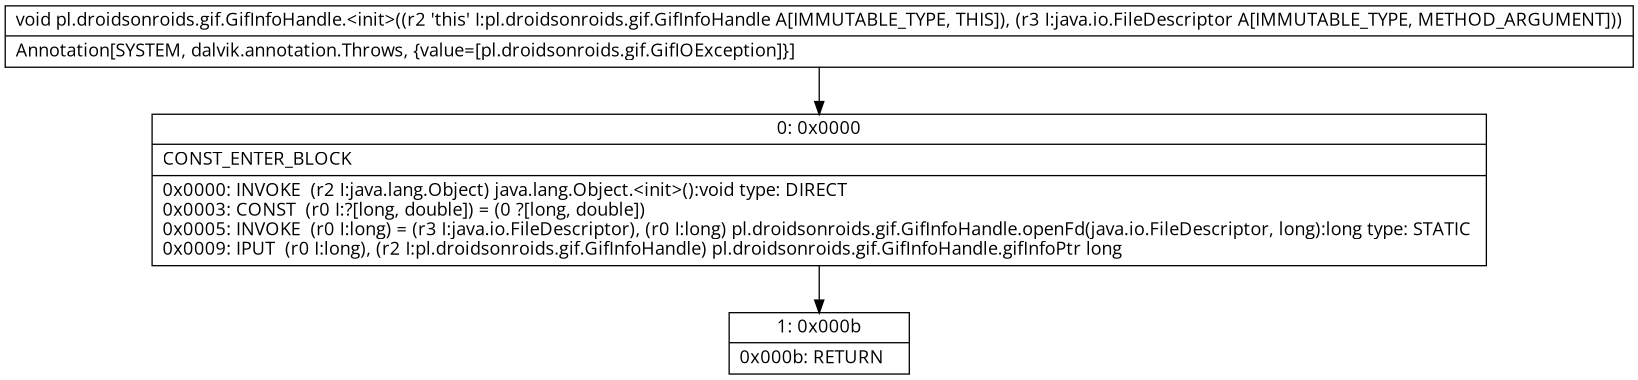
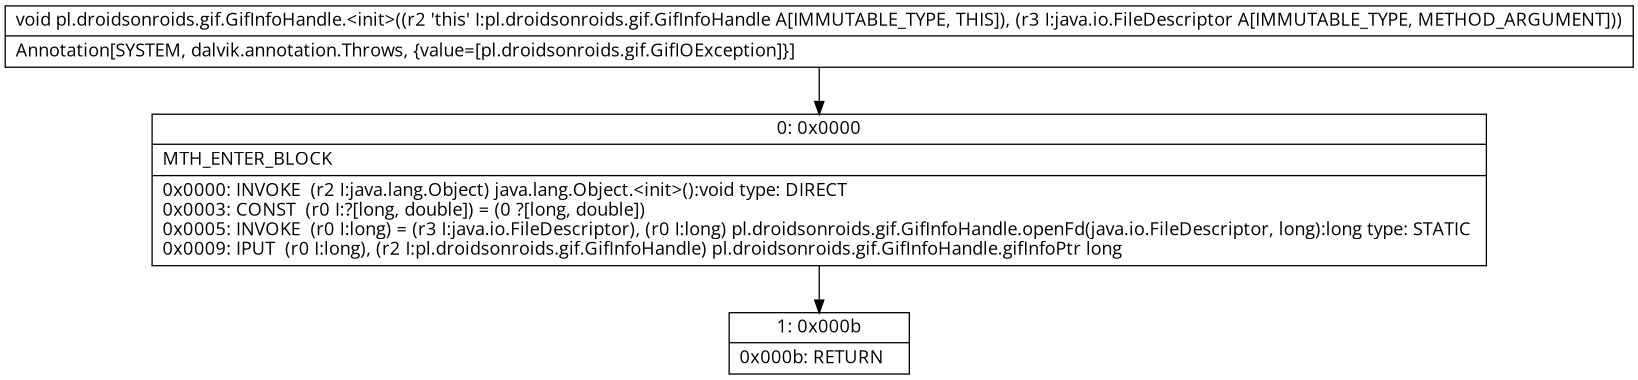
(257, 159) -> (247, 159)
